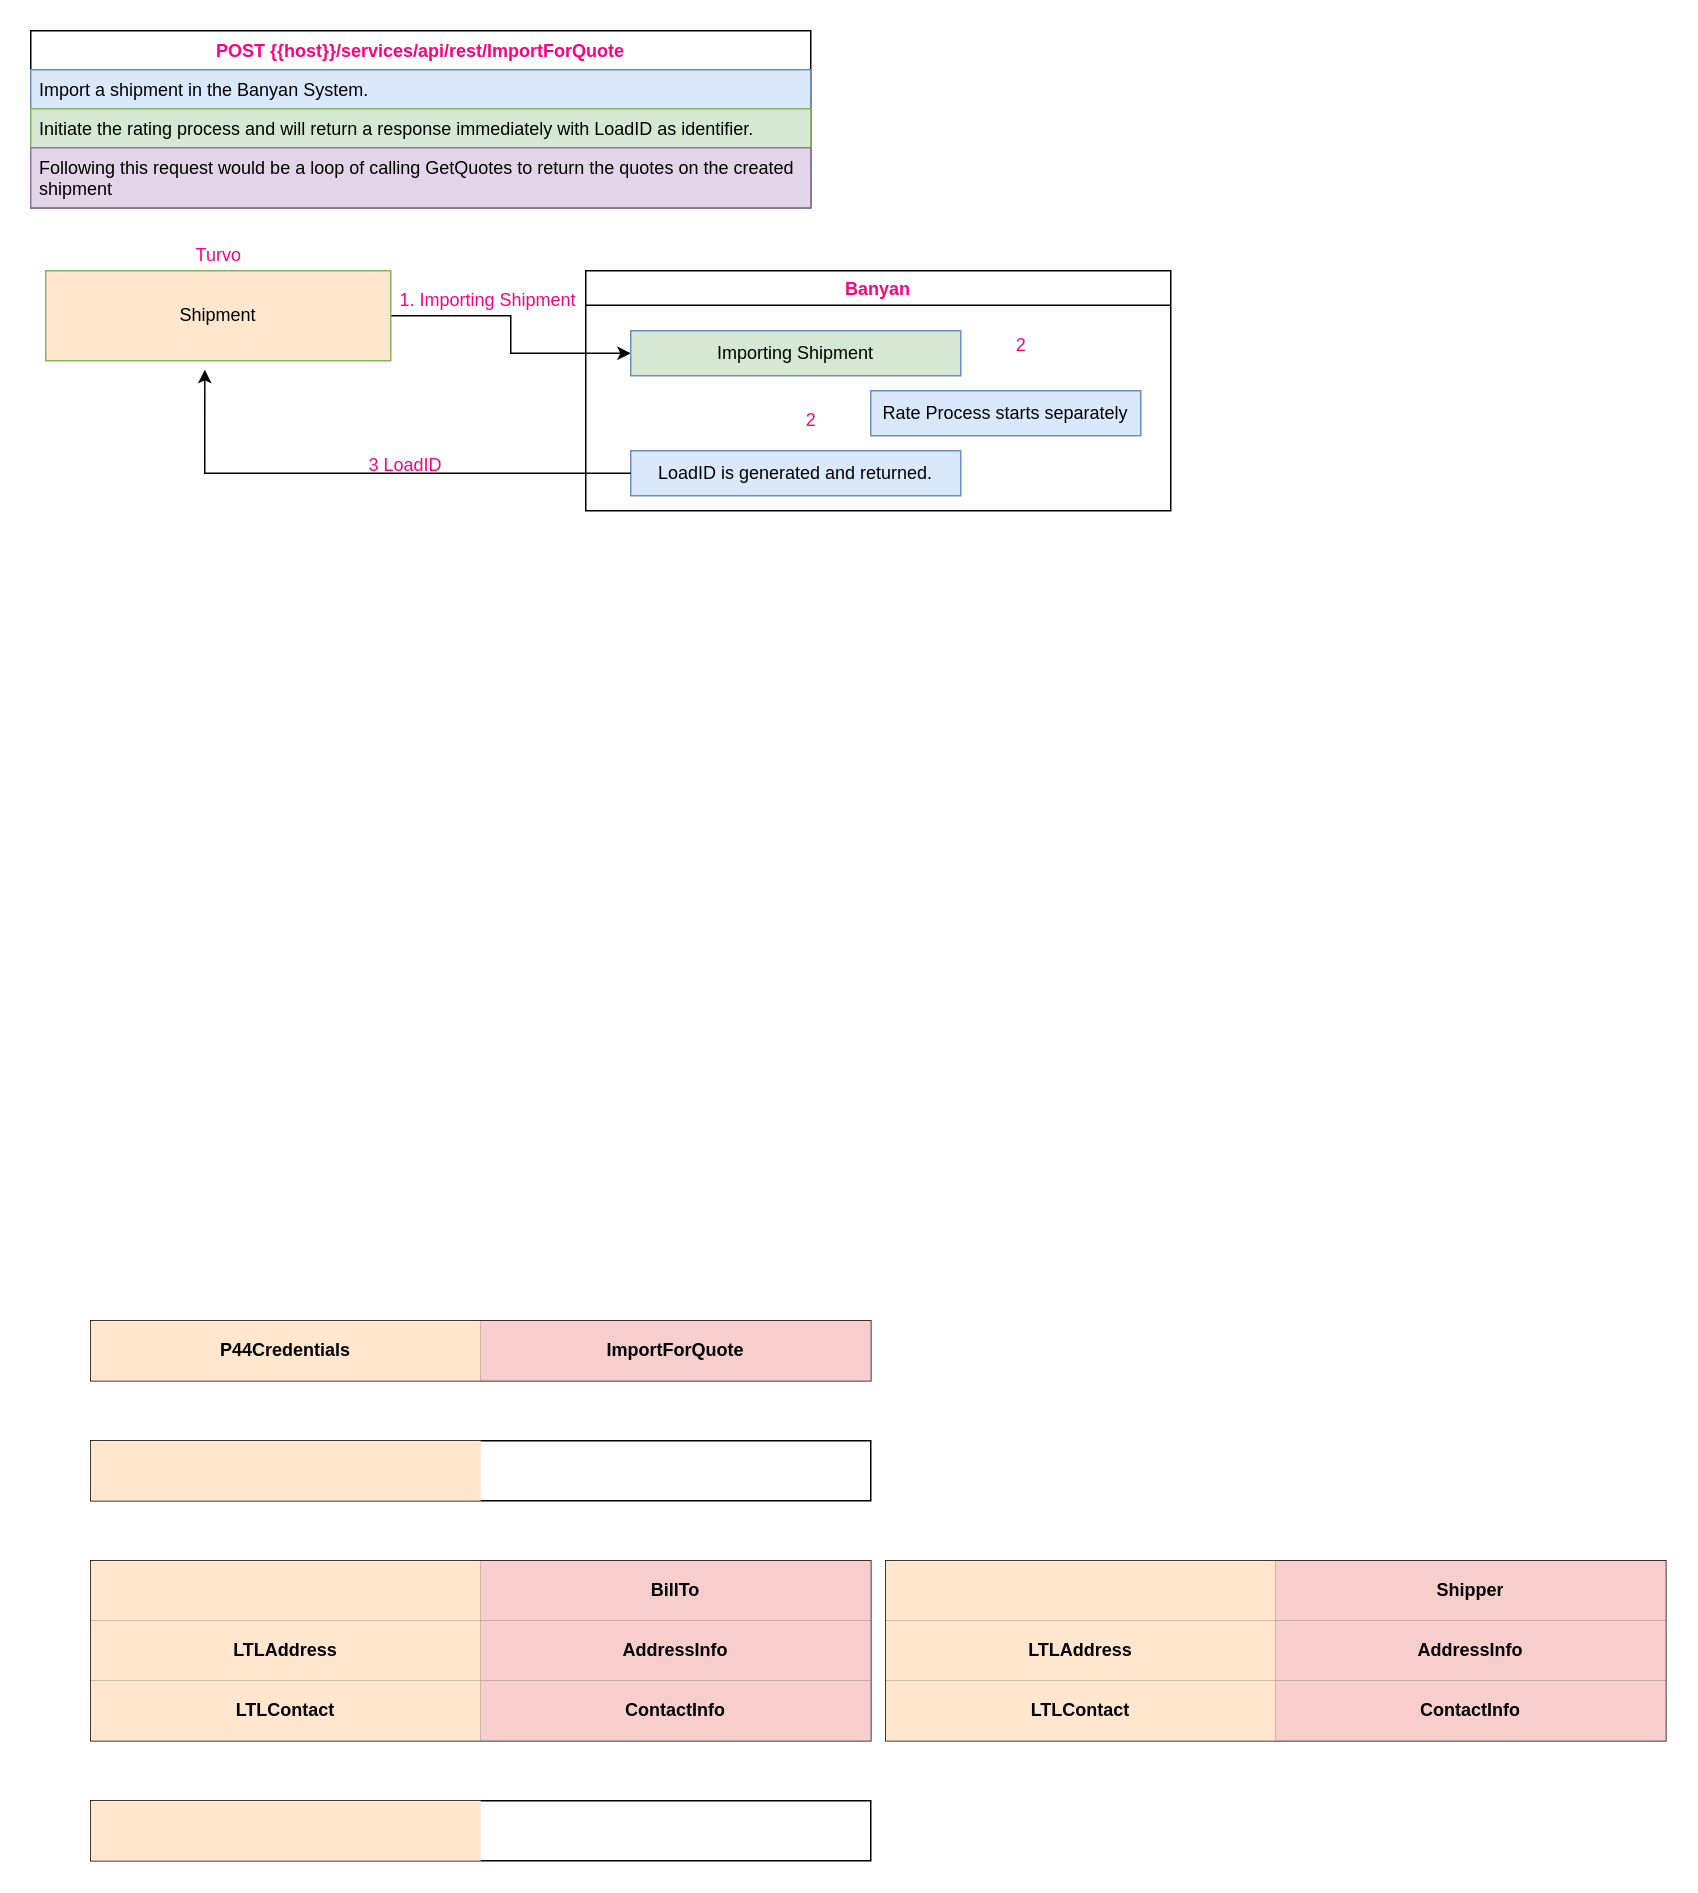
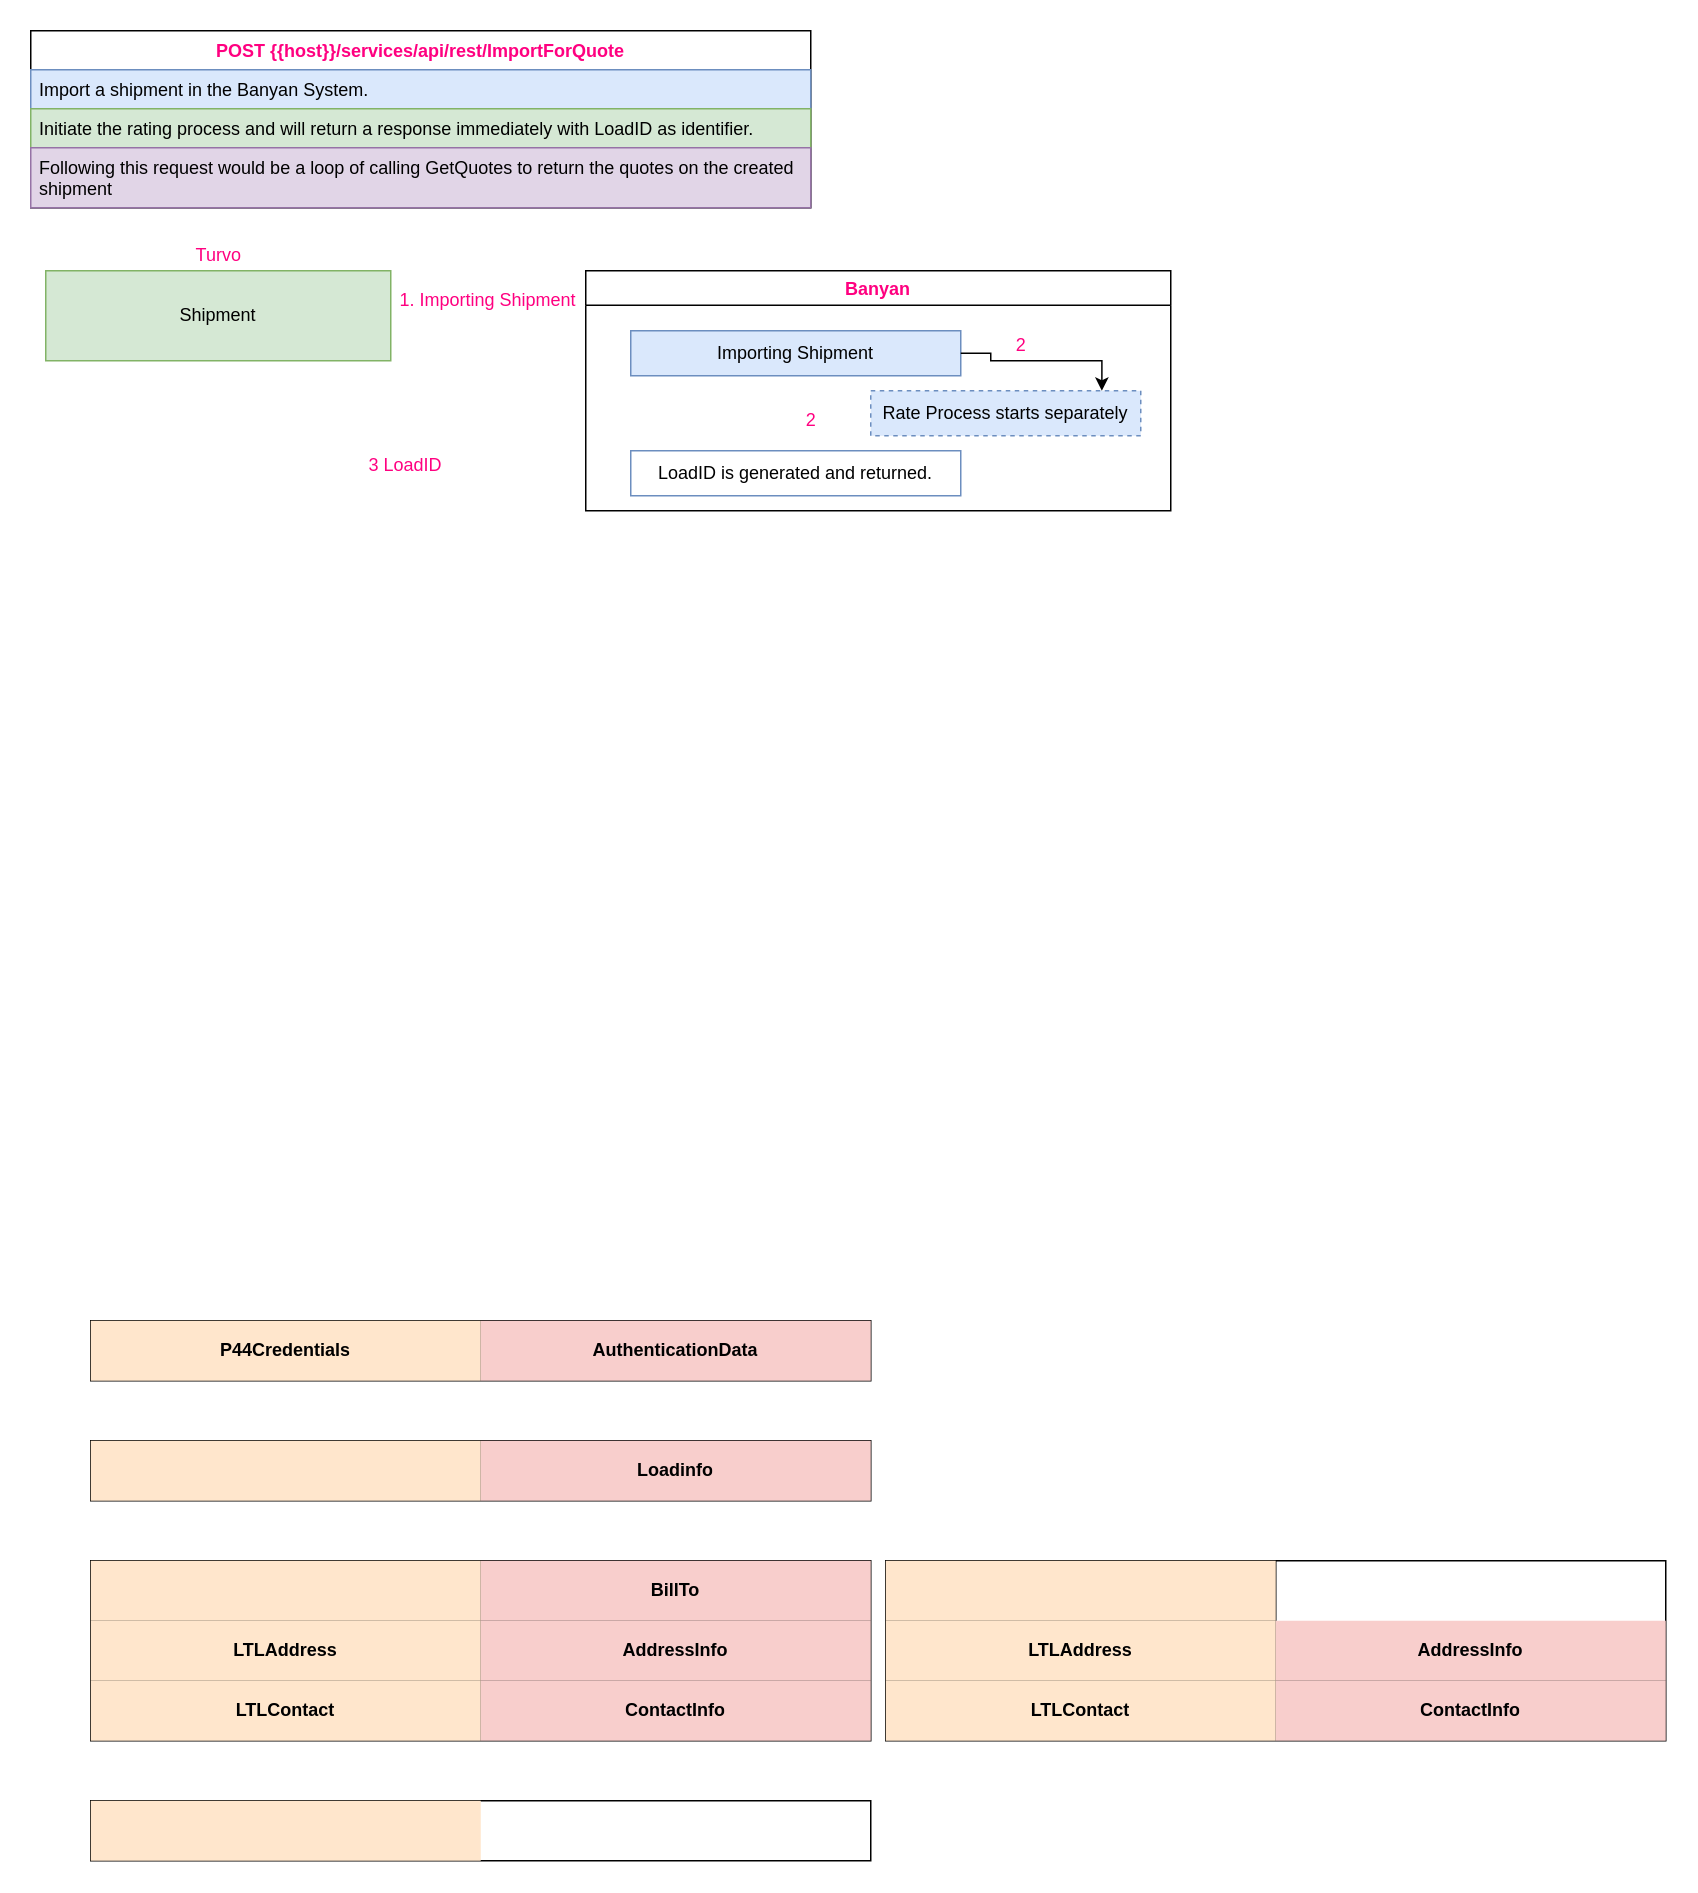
(218, 316) -> (218, 316)
(511, 329) -> none
(796, 353) -> (796, 353)
none -> (1038, 361)
(1006, 413) -> (1006, 413)
(372, 473) -> none
(796, 473) -> (796, 473)
(676, 1351) -> (676, 1351)
none -> (676, 1471)
(1471, 1591) -> none
